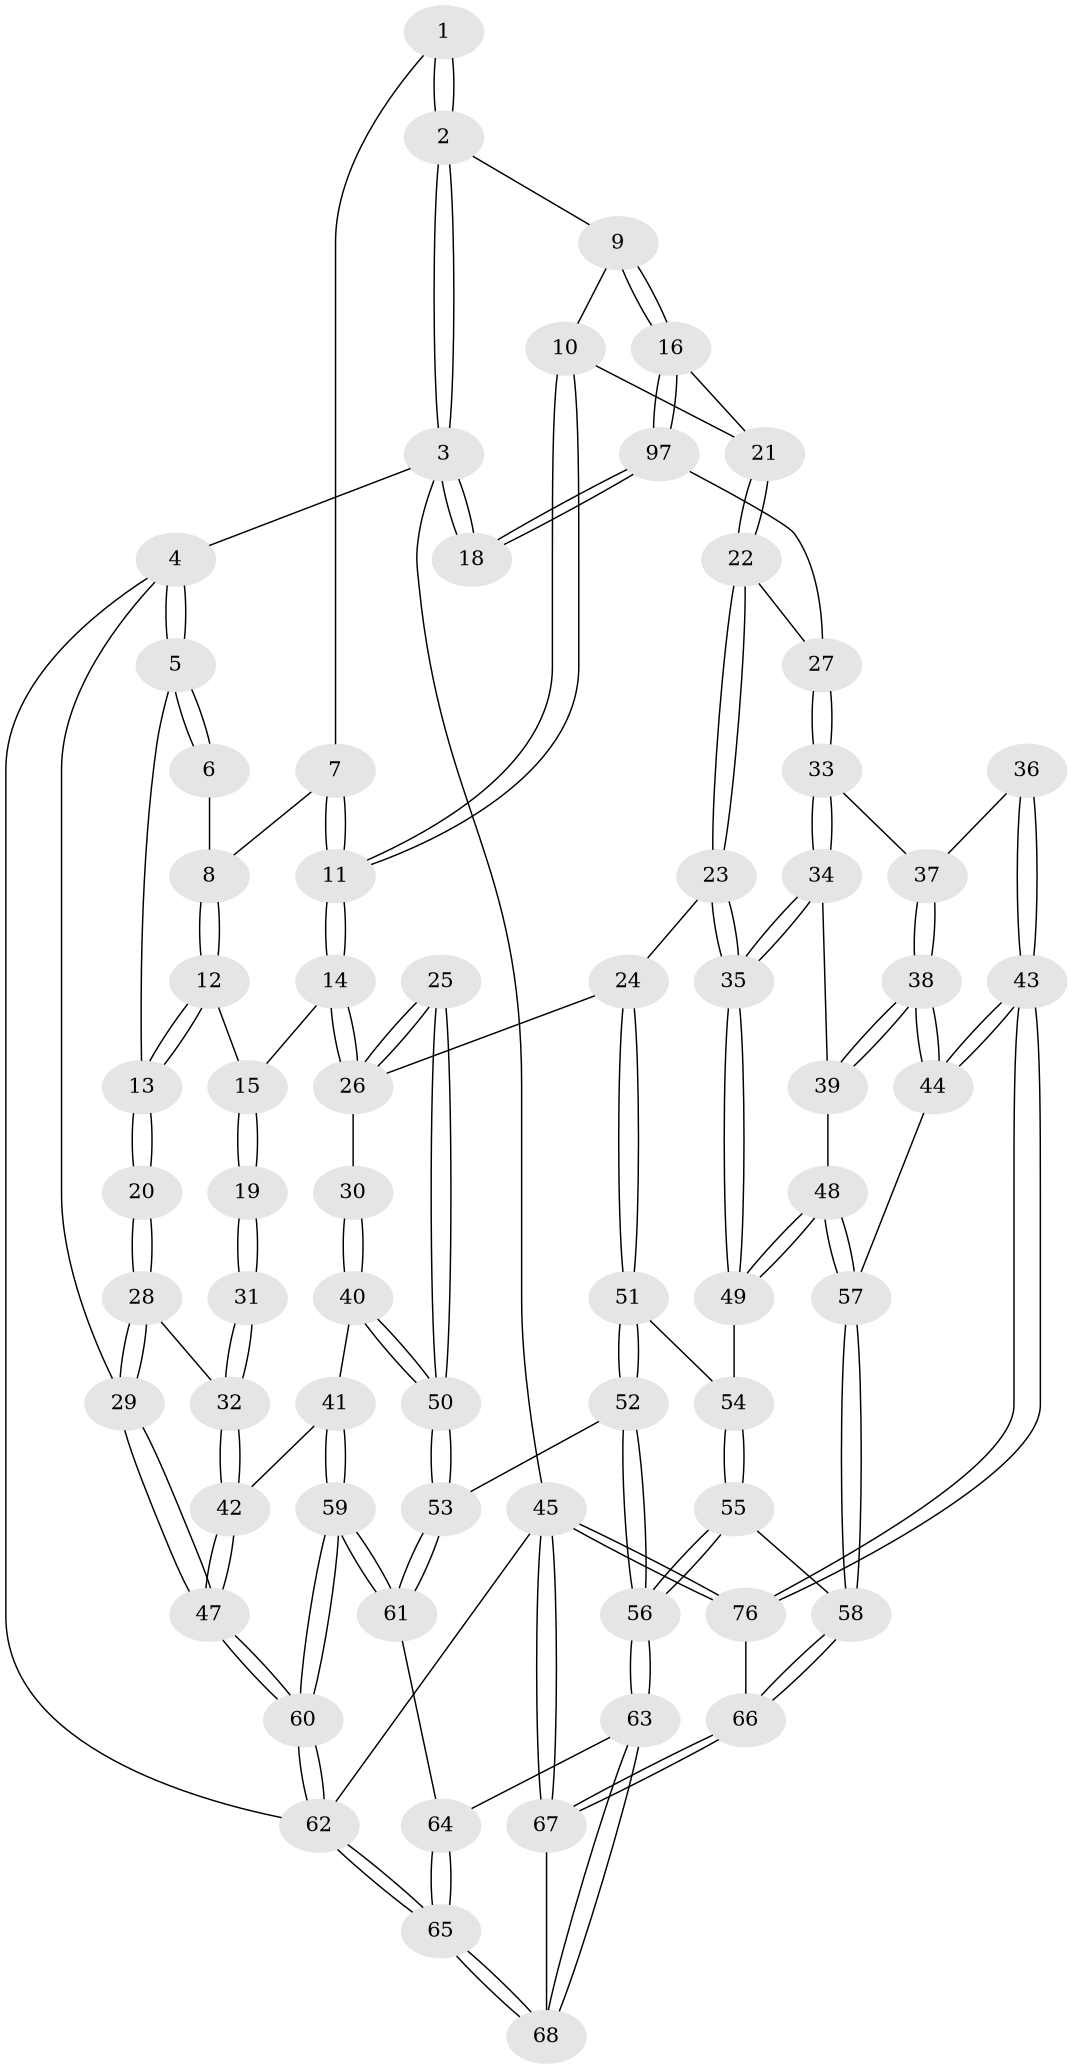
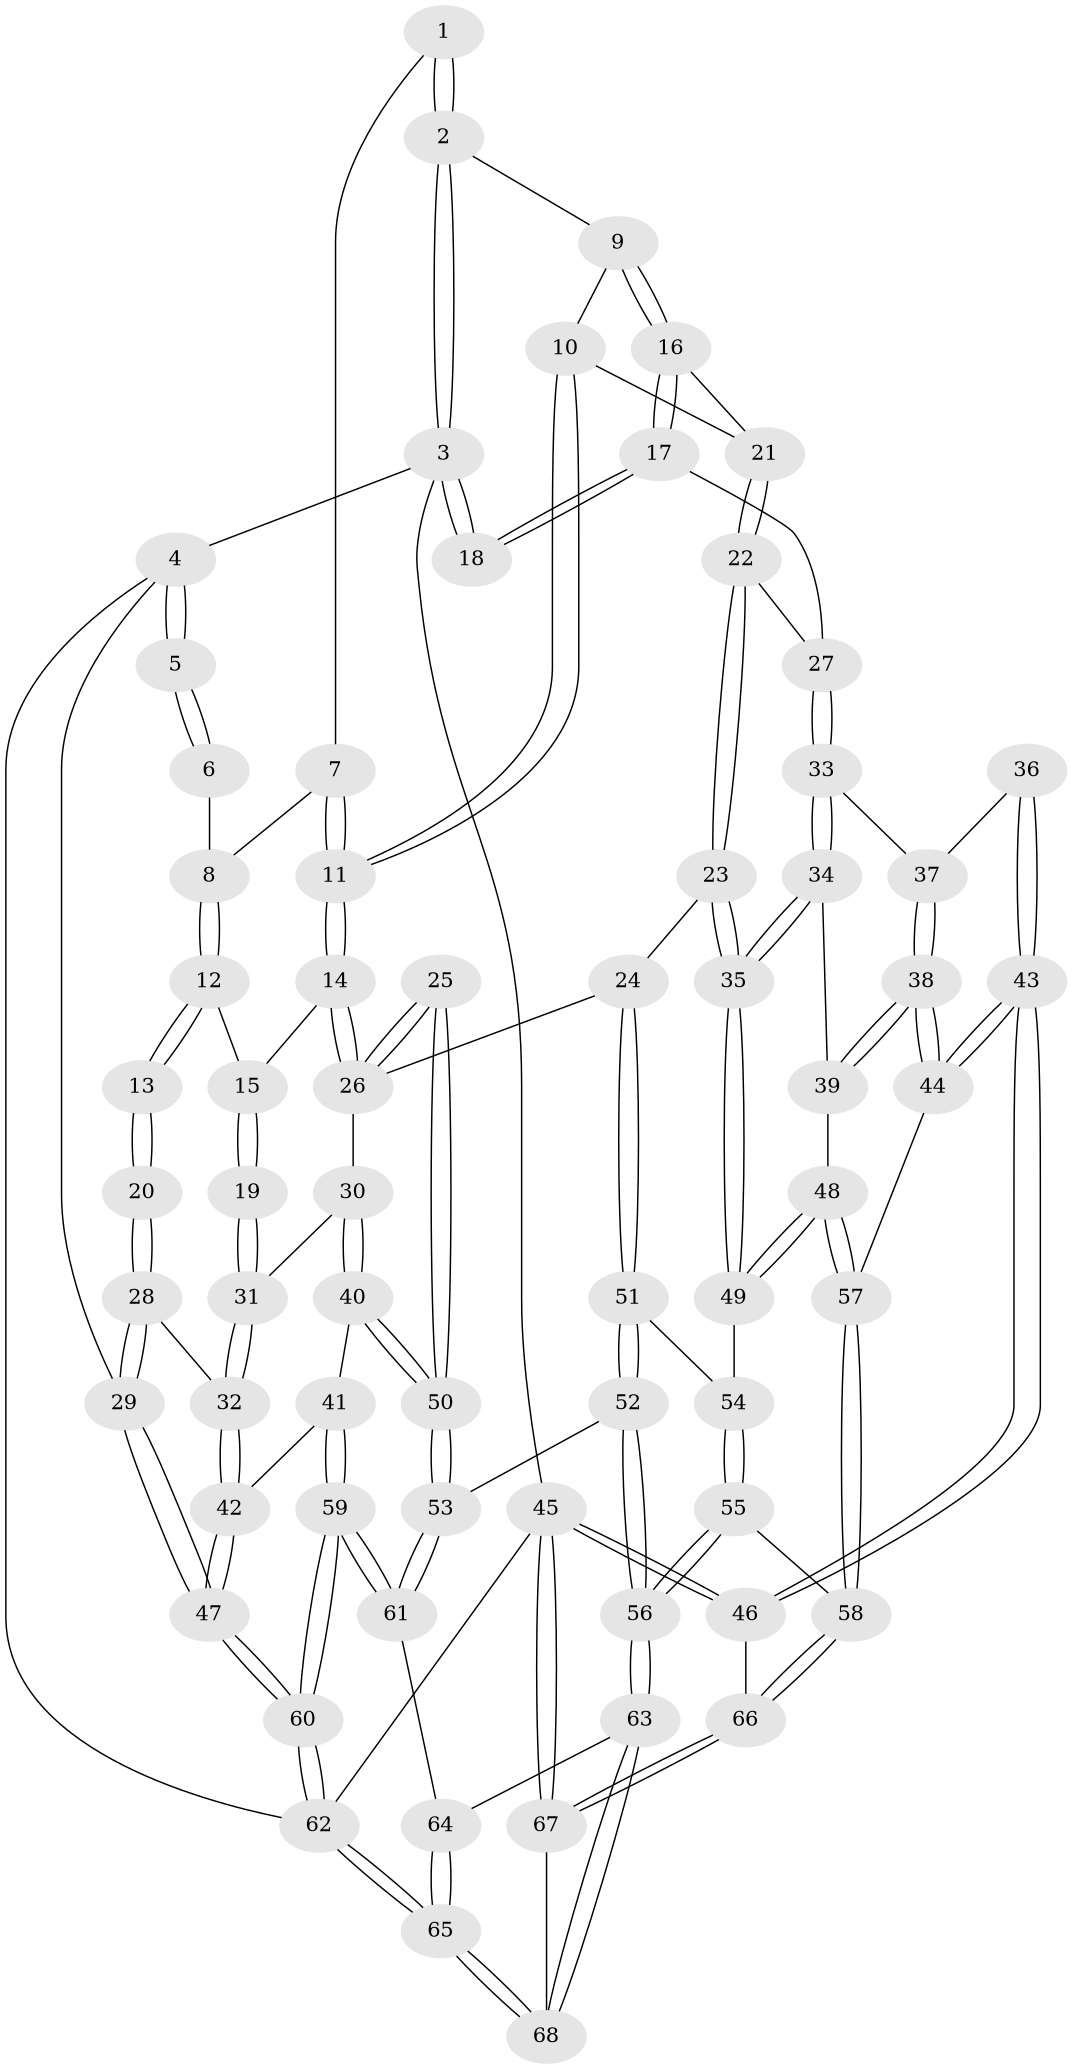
(659, 454) -> (659, 454)
(145, 875) -> none
none -> (301, 1245)
(746, 1615) -> (746, 1615)
